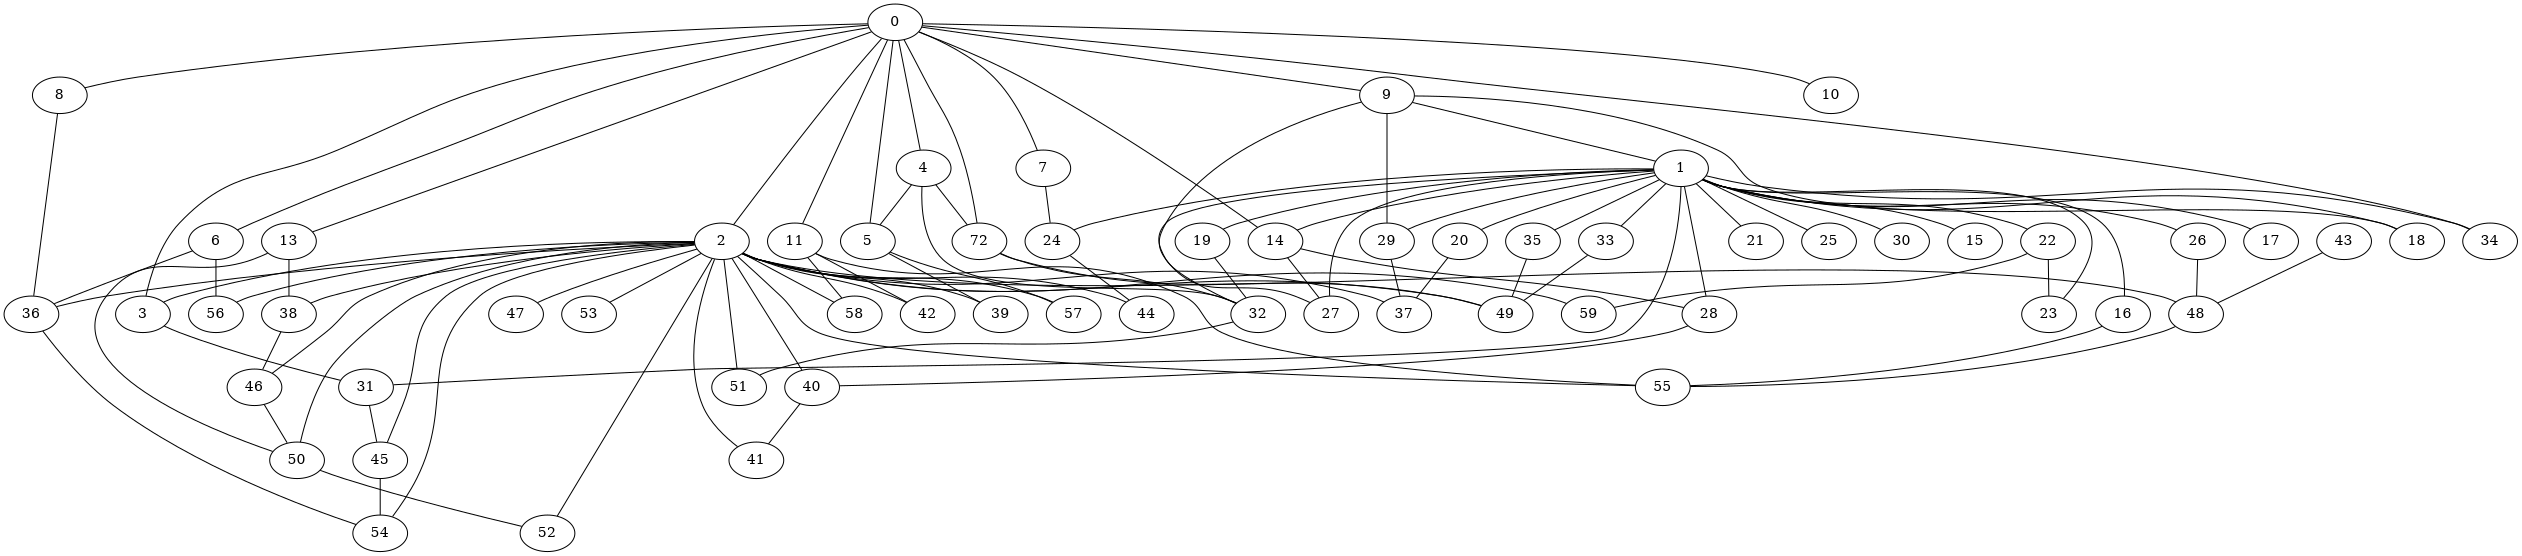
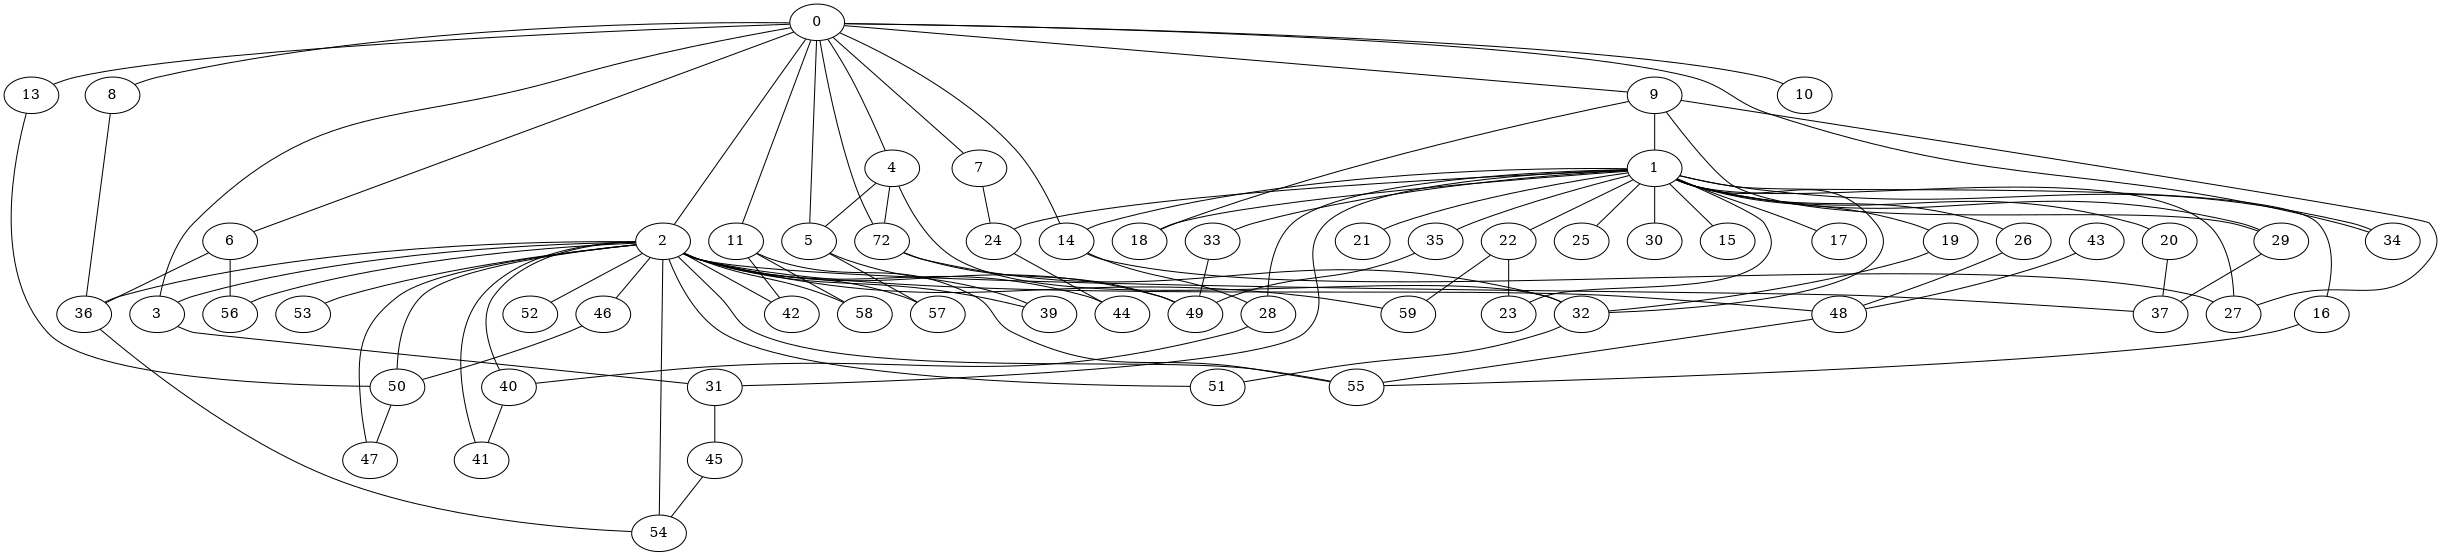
(489, 276) -> none
(289, 314) -> none
(420, 501) -> (384, 424)
